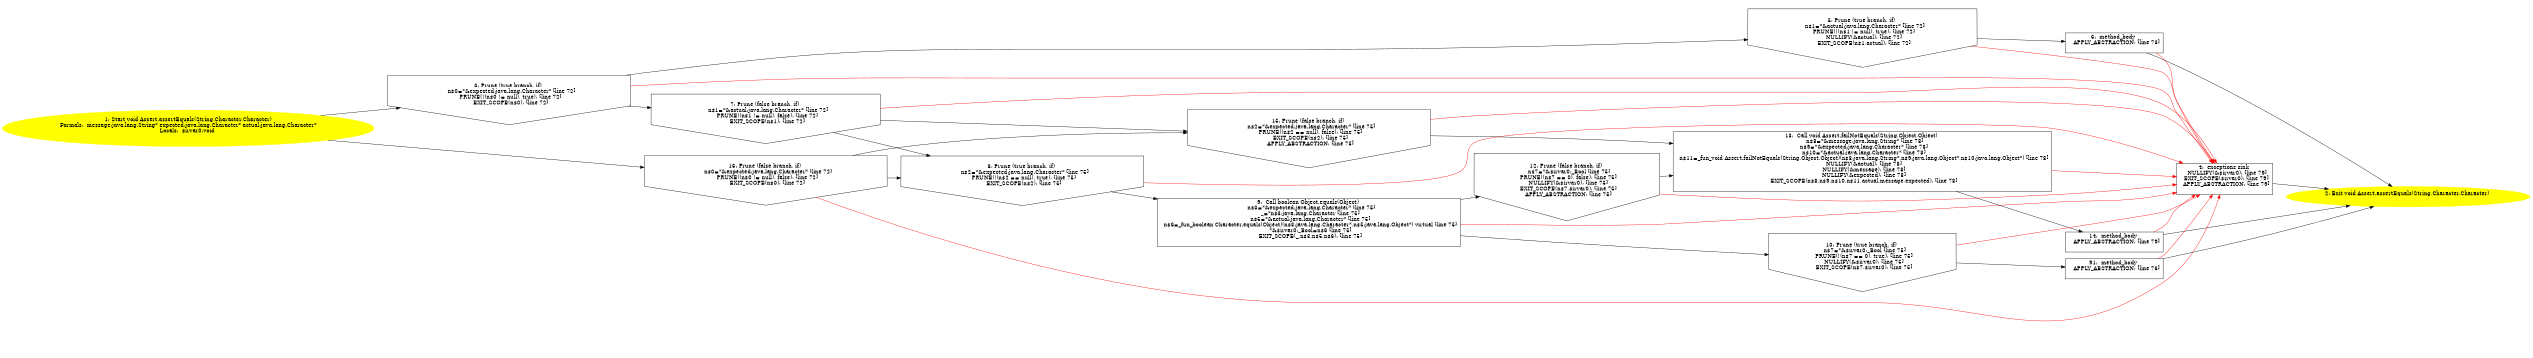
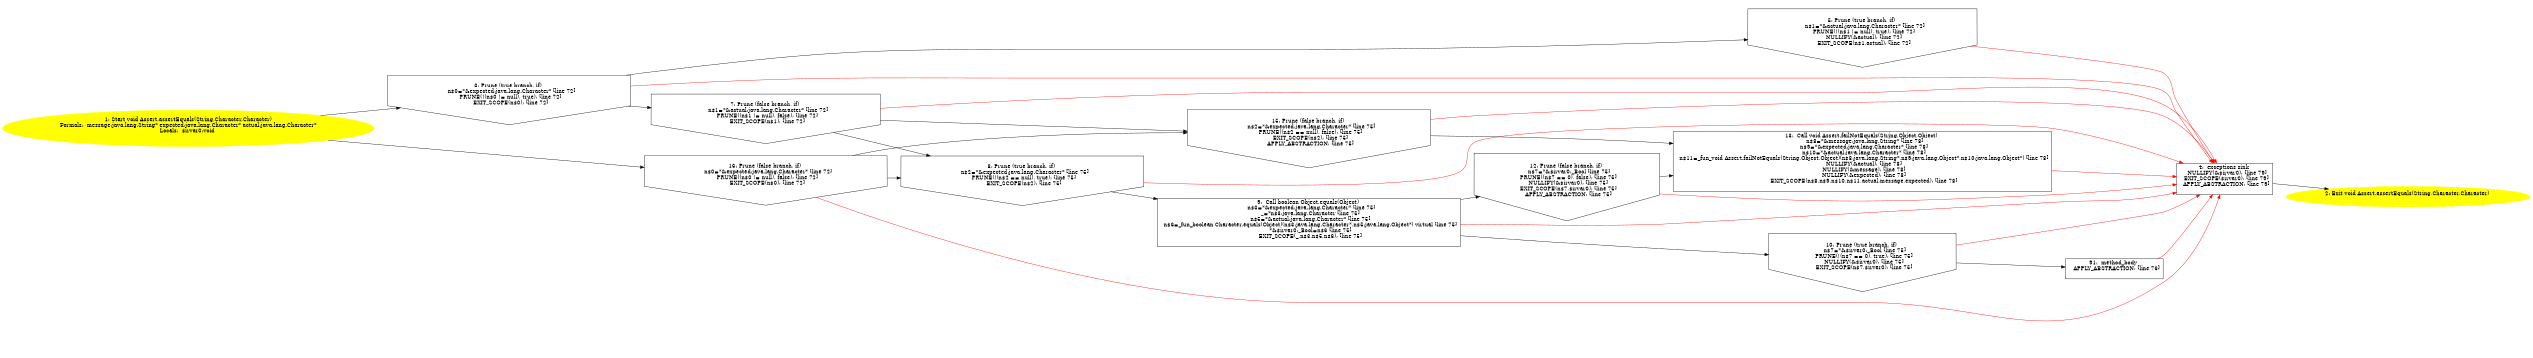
(2114, 43) -> none
(2267, 235) -> none
(2114, 242) -> none
